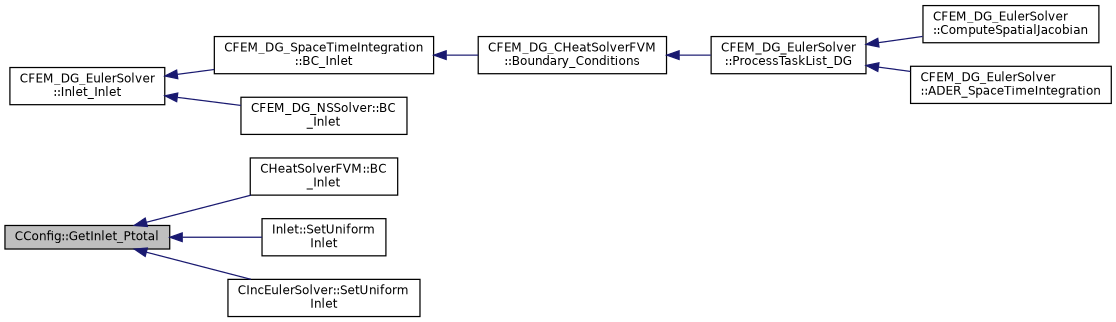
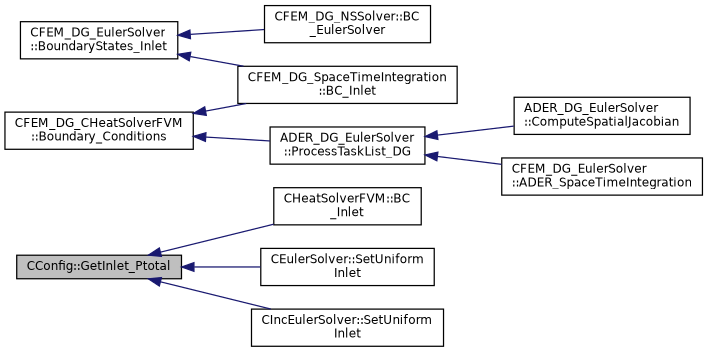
(1011, 24) -> (602, 116)
(462, 55) -> (226, 107)
(789, 55) -> (348, 146)
(87, 86) -> (99, 40)
(324, 116) -> (348, 24)
(324, 237) -> (348, 267)
